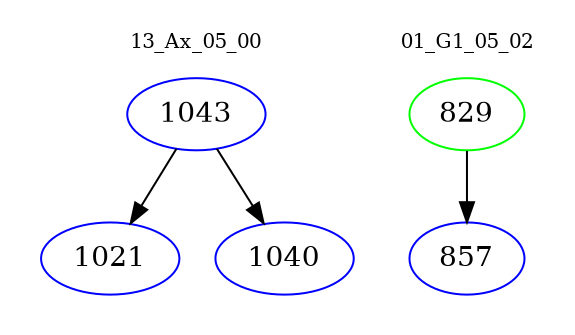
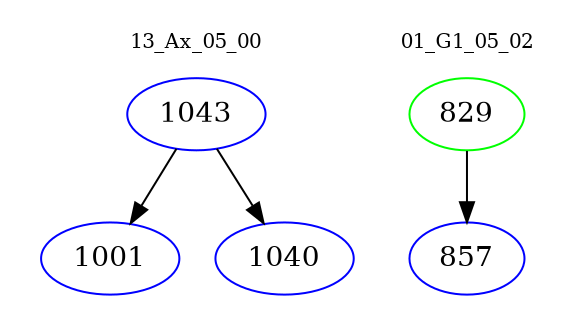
(110, 259) -> (110, 259)
